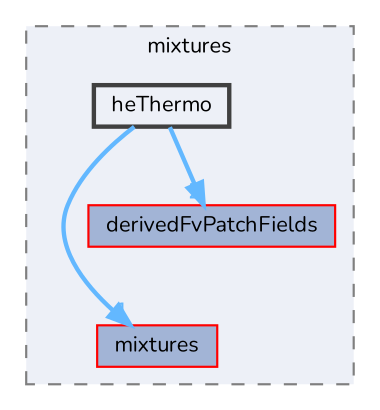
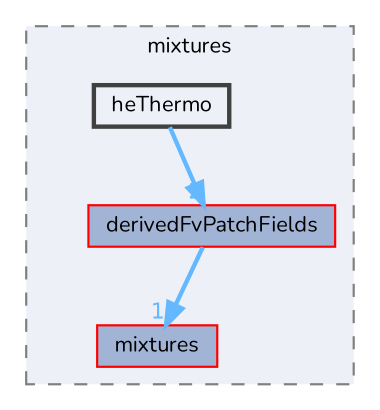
(65, 214) -> (189, 276)
